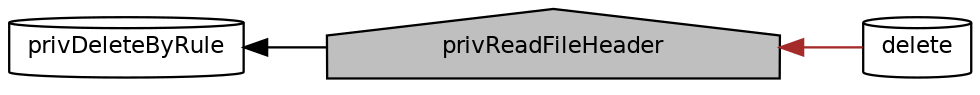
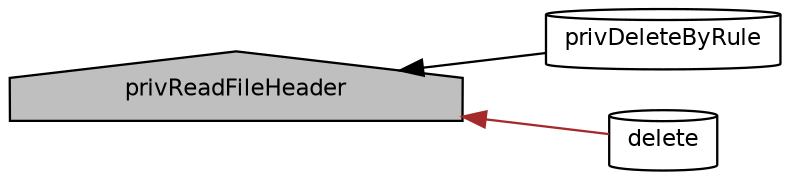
(297, 47) -> (484, 60)
